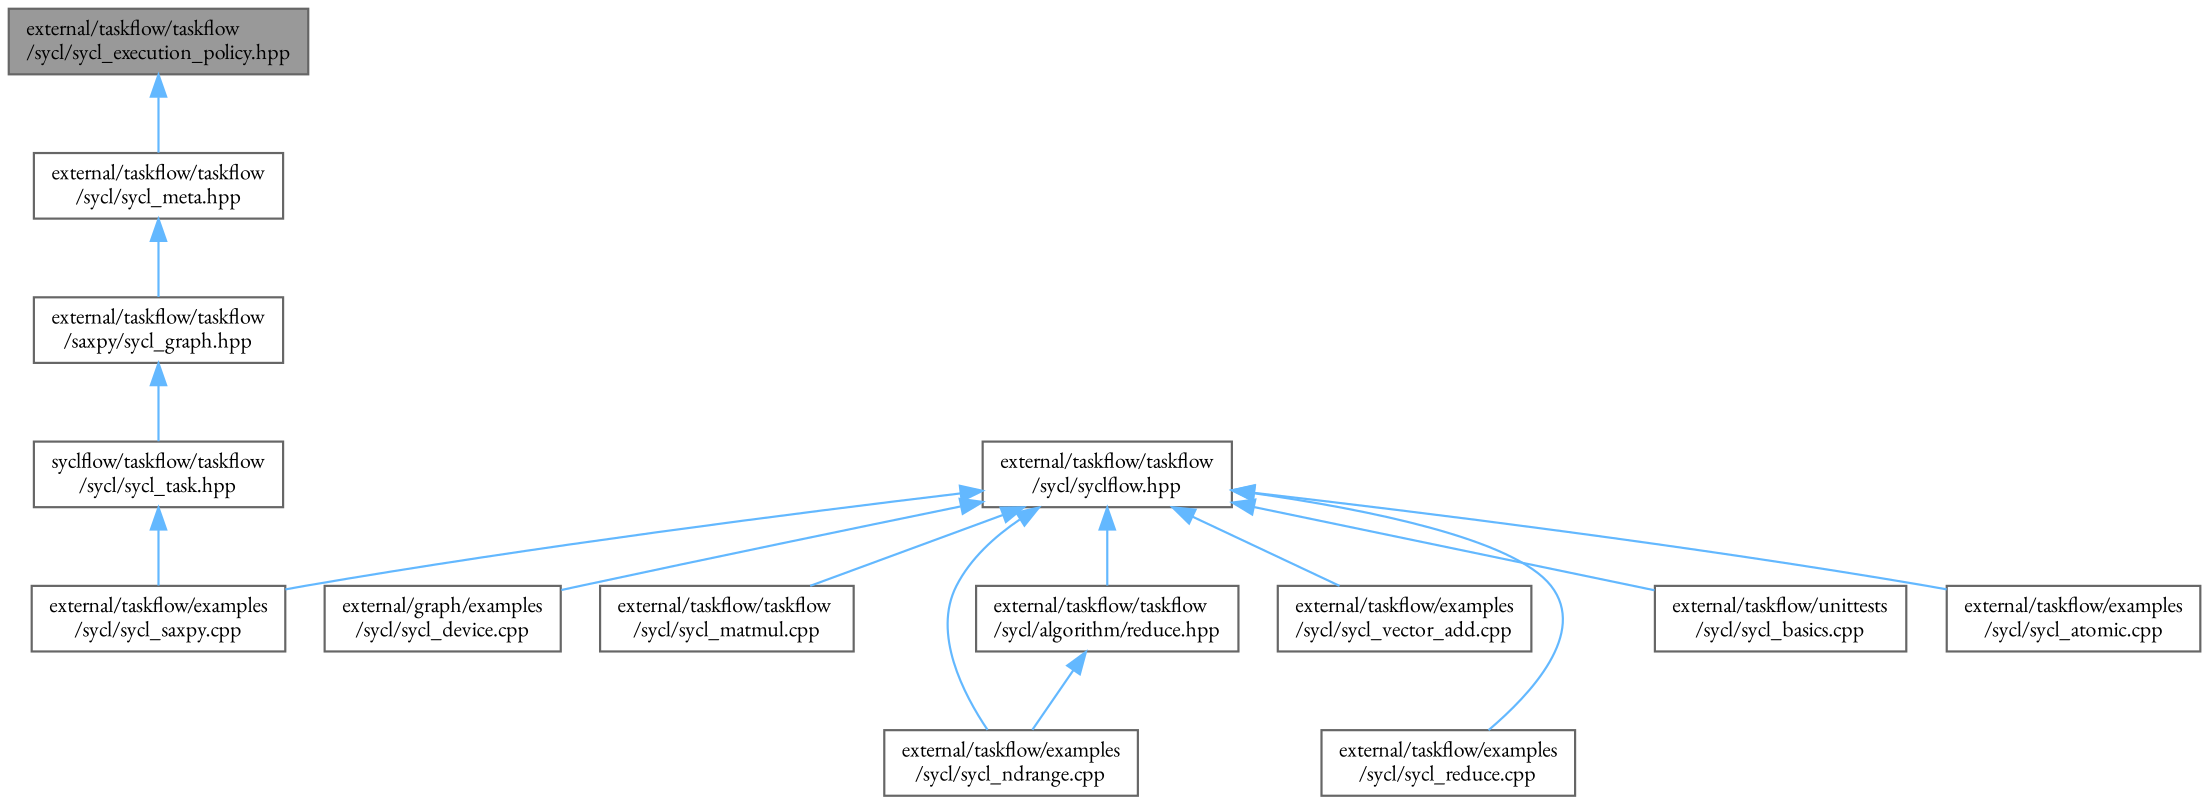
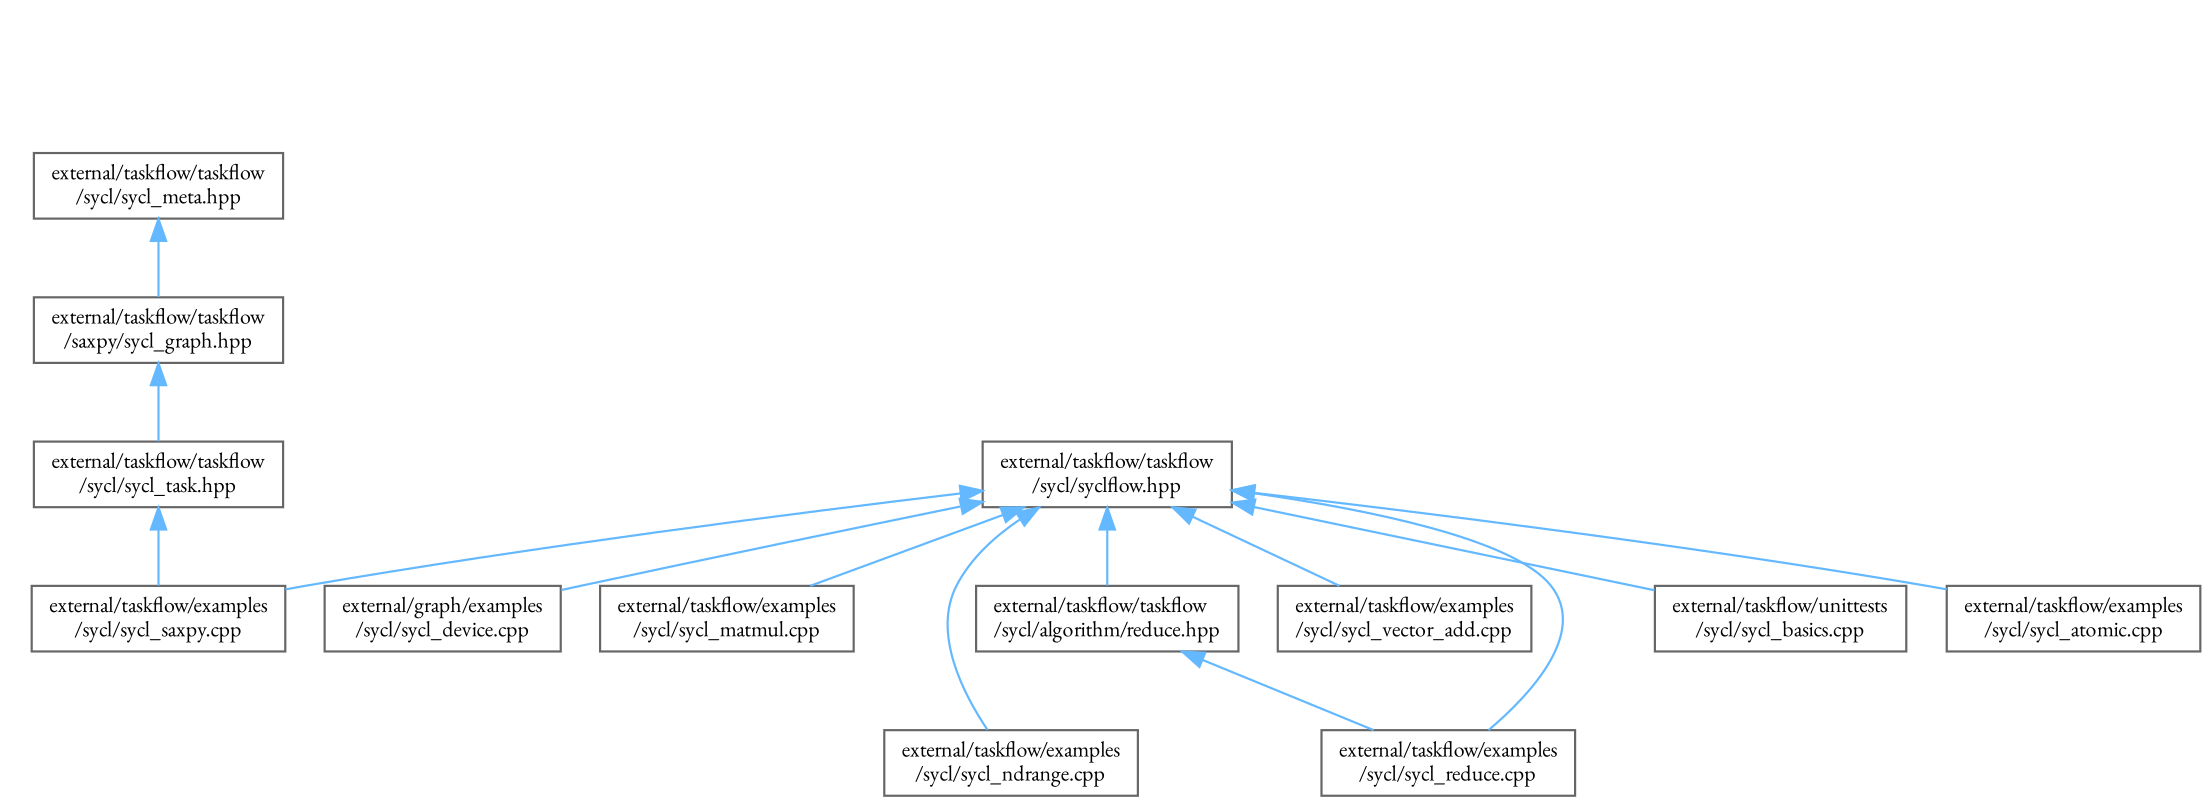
(158, 42) -> none
(158, 474) -> (158, 474)
(727, 619) -> (727, 619)
(1053, 700) -> (1288, 695)
